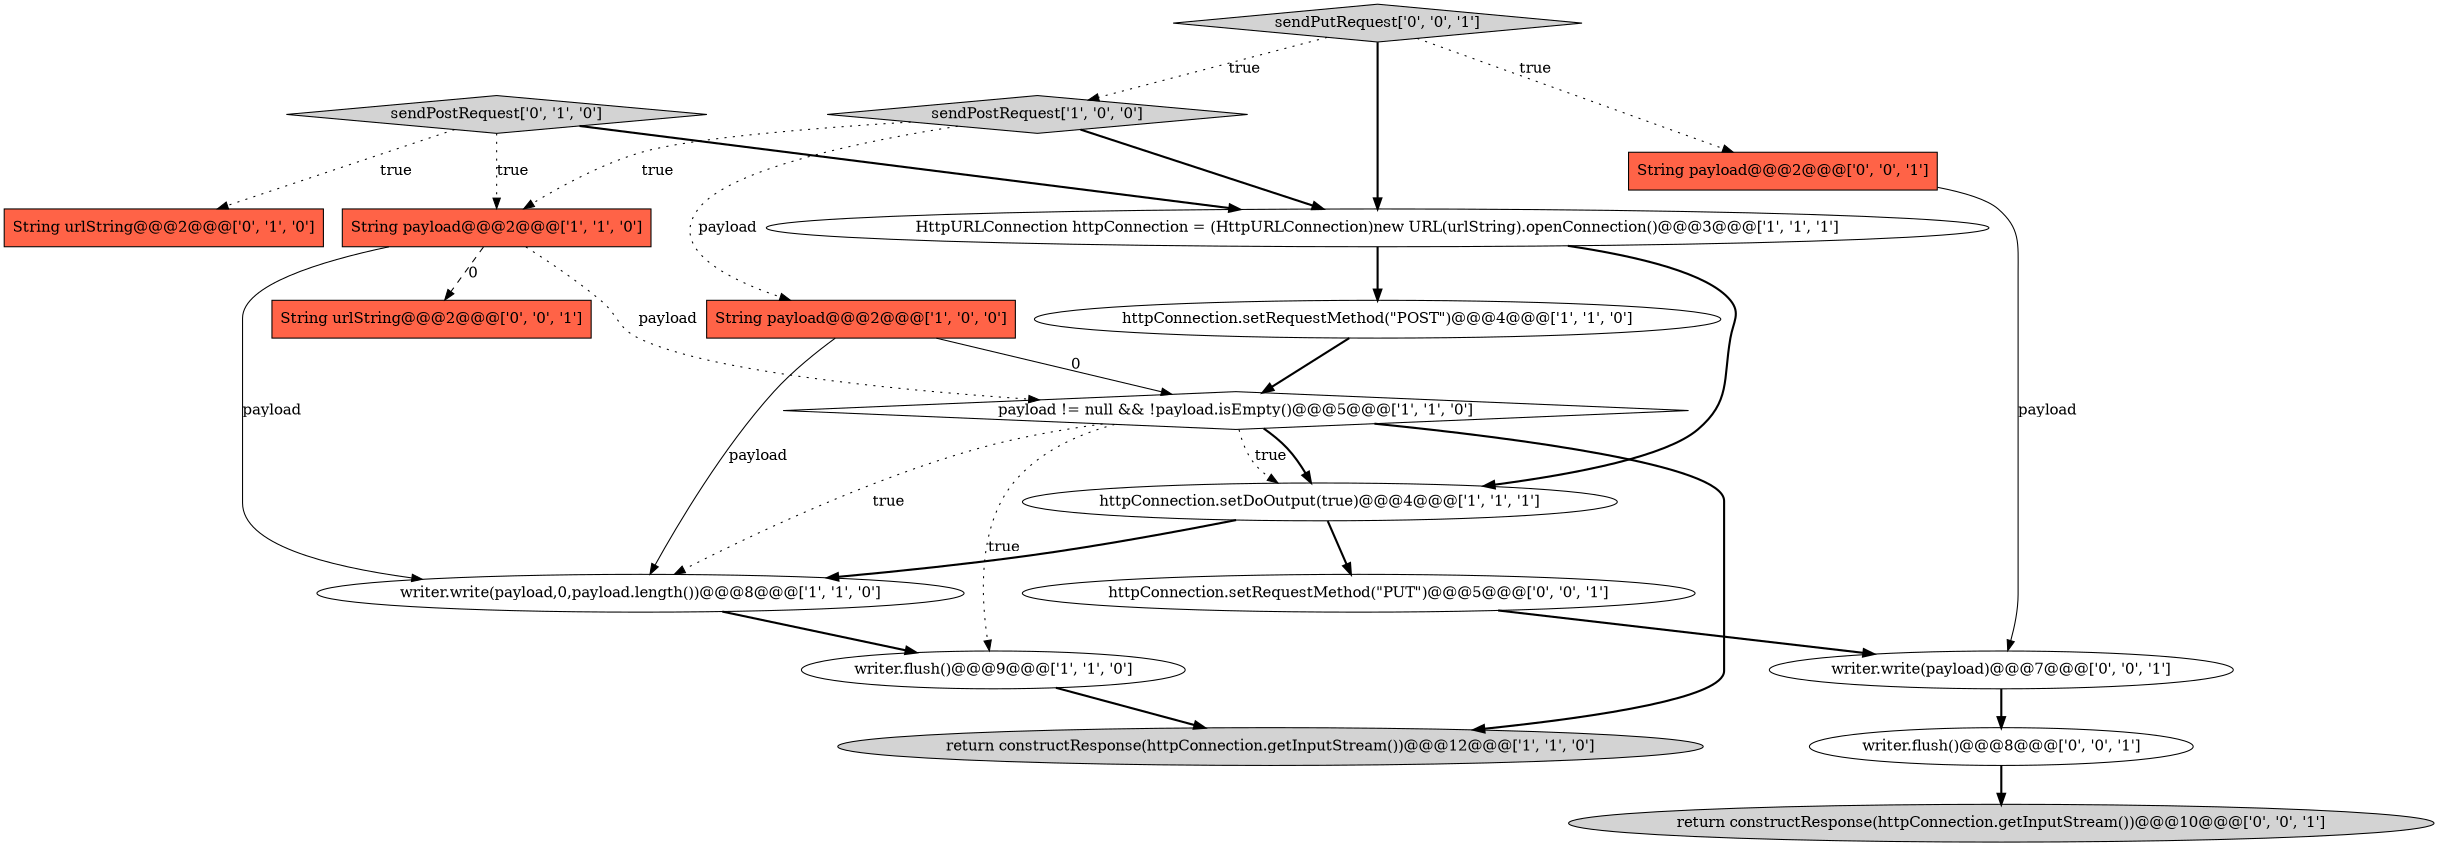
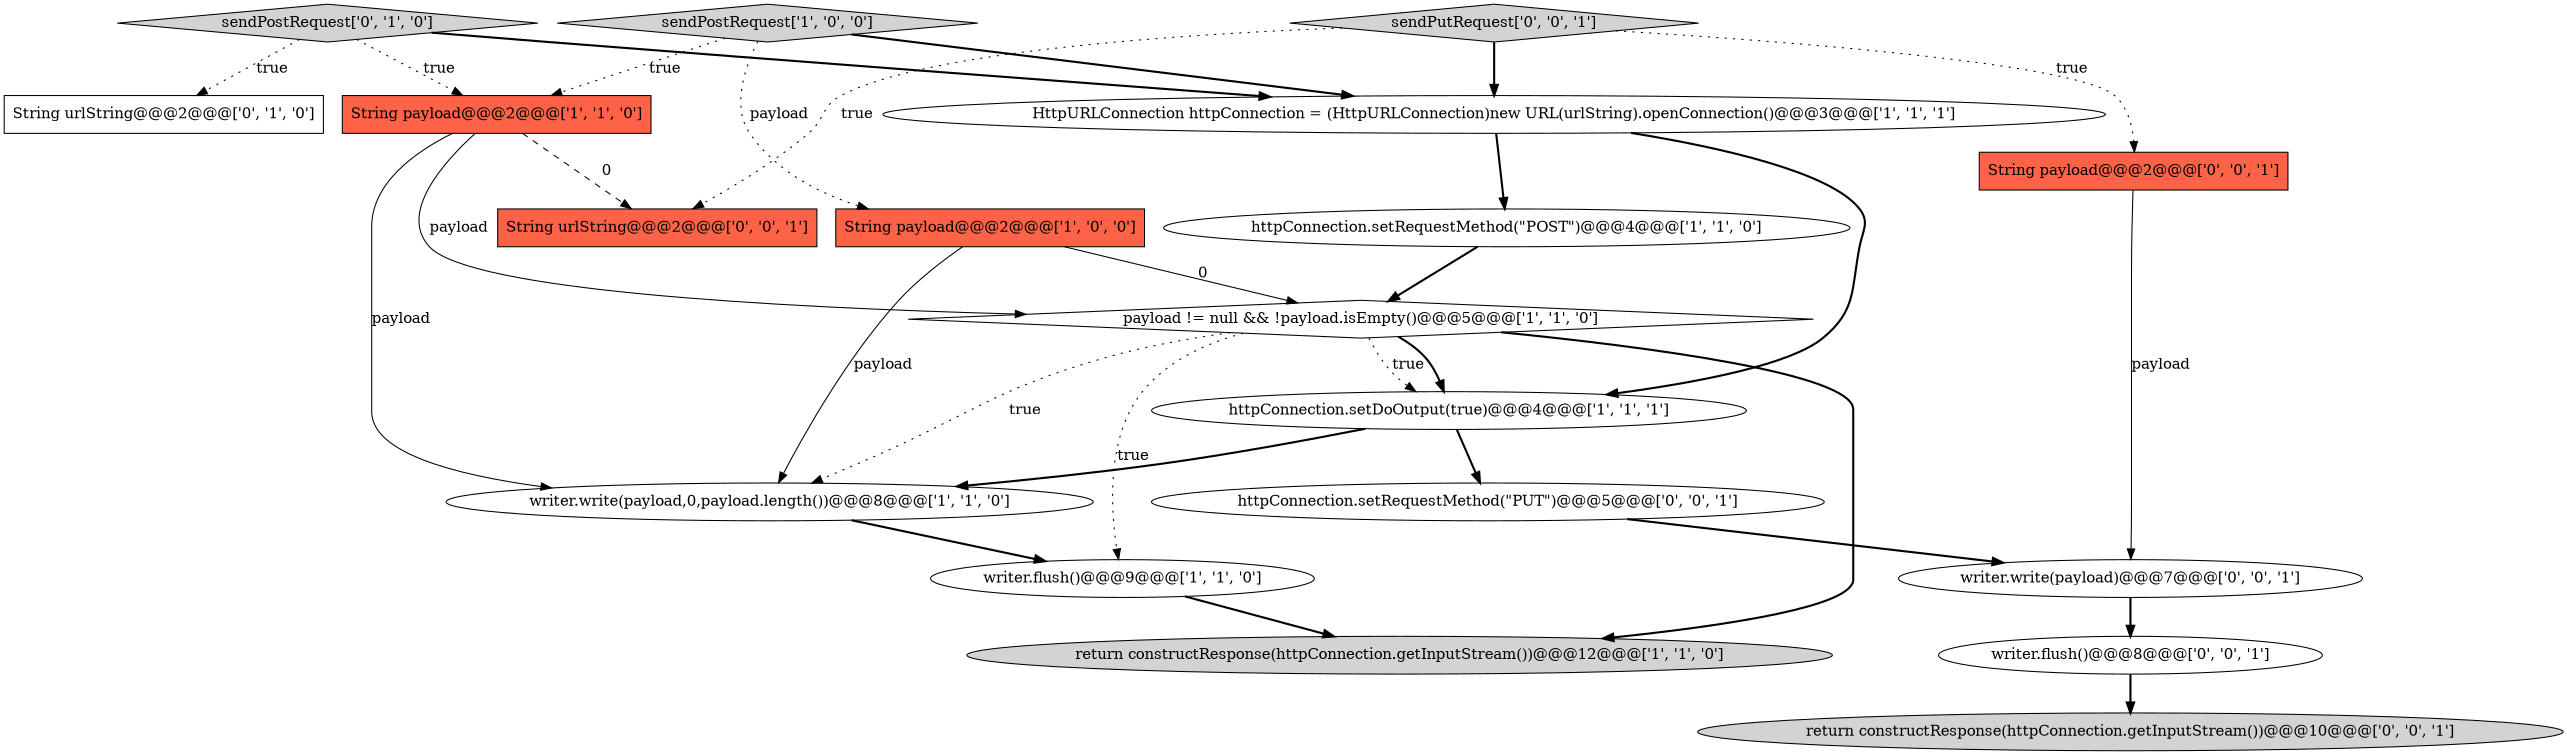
(1213, 67) -> (983, 58)
(164, 228) -> (164, 114)
(759, 370) -> (652, 295)
